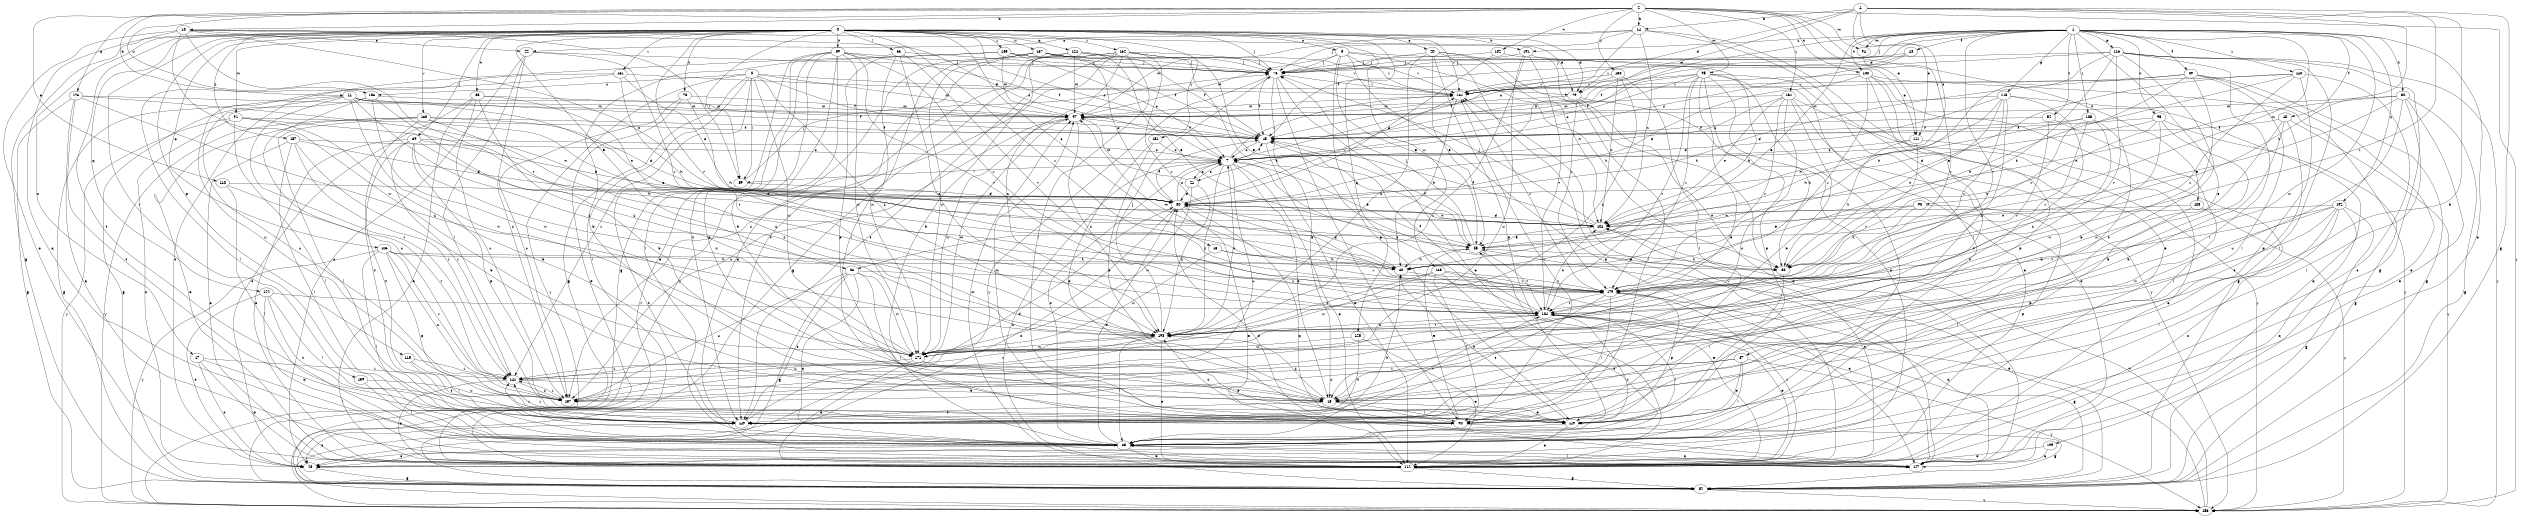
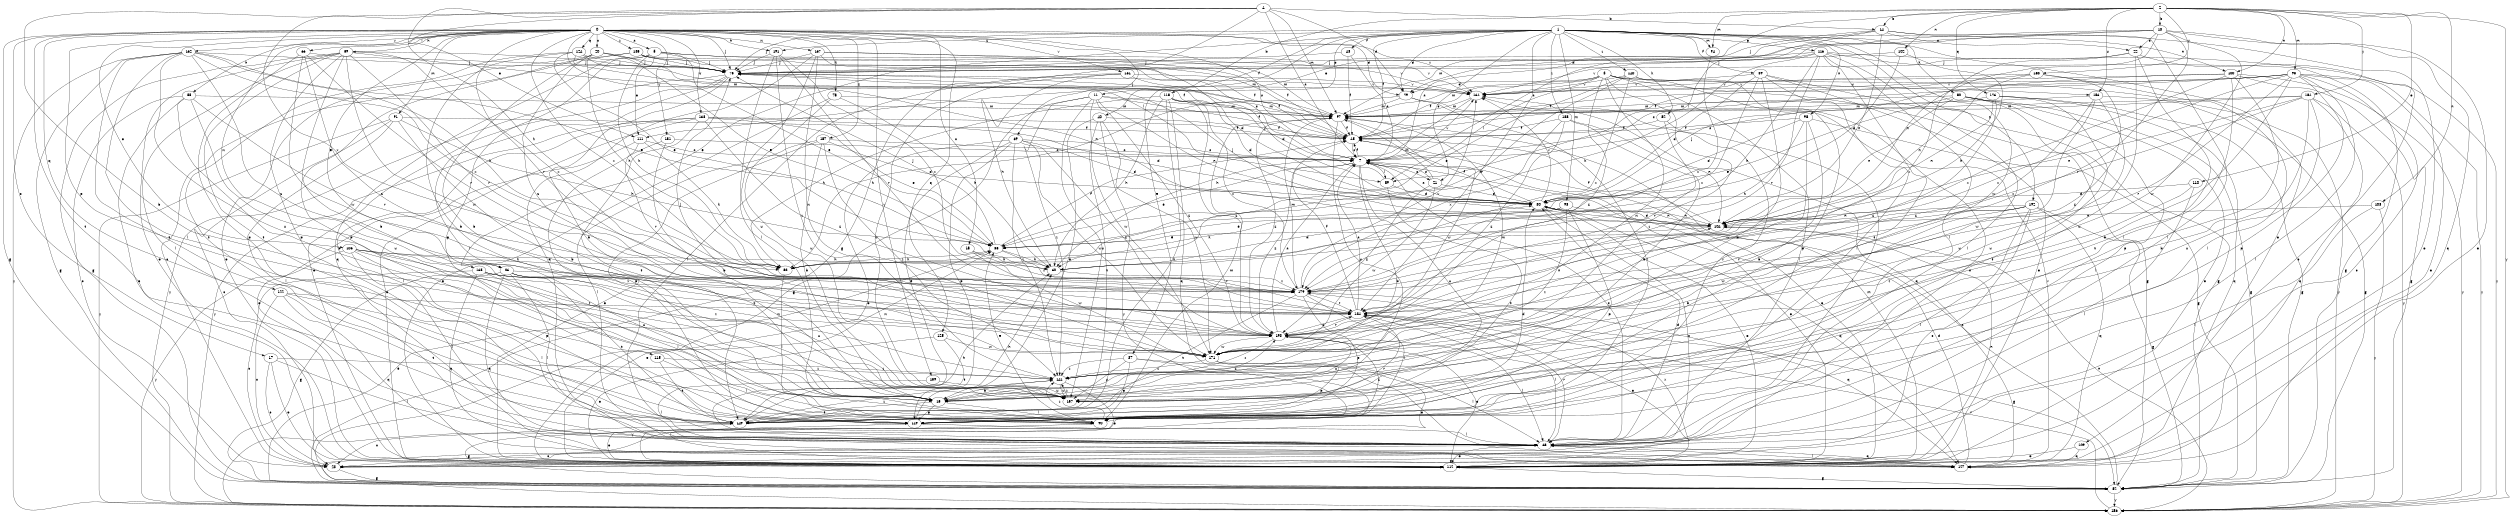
(1652, 139) -> (1692, 139)
none -> (1340, 356)
